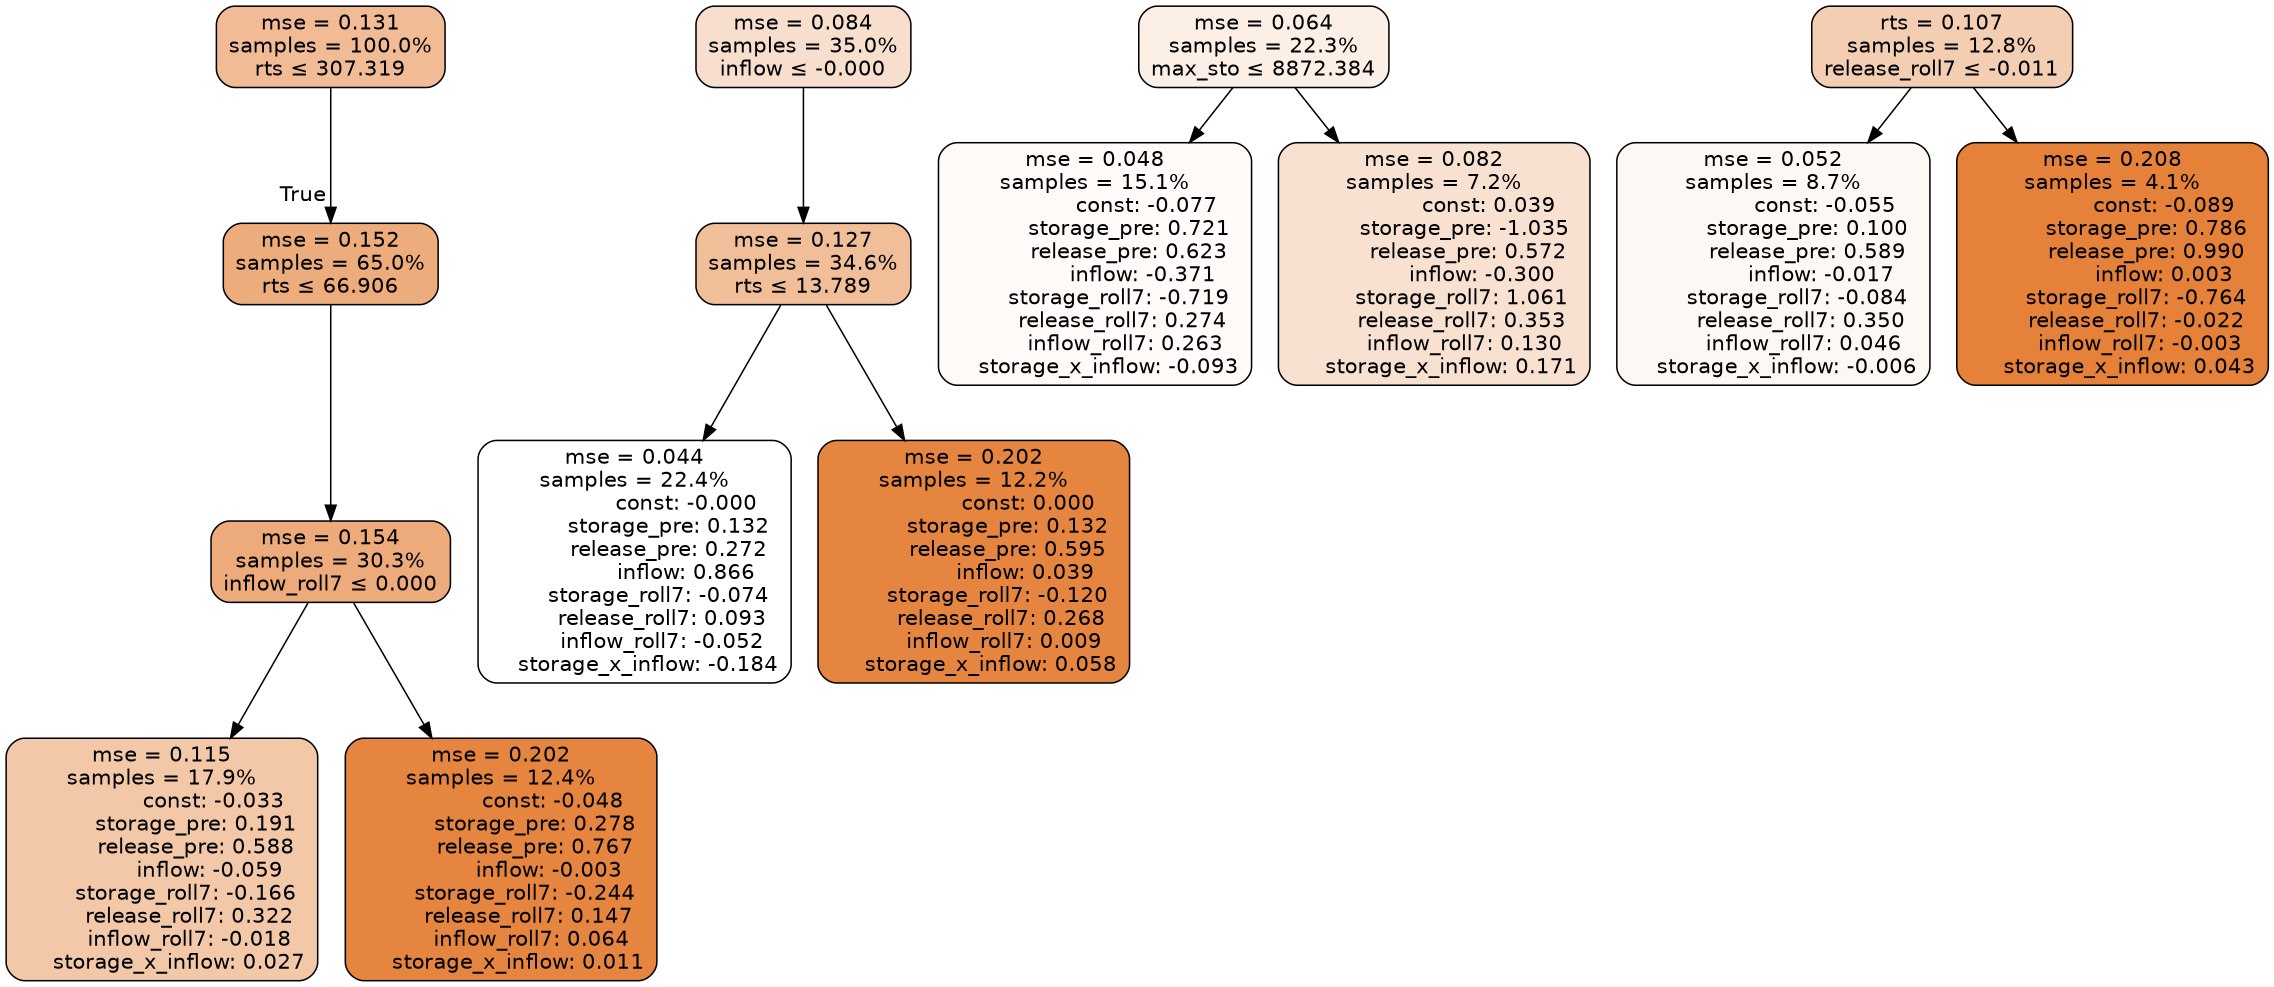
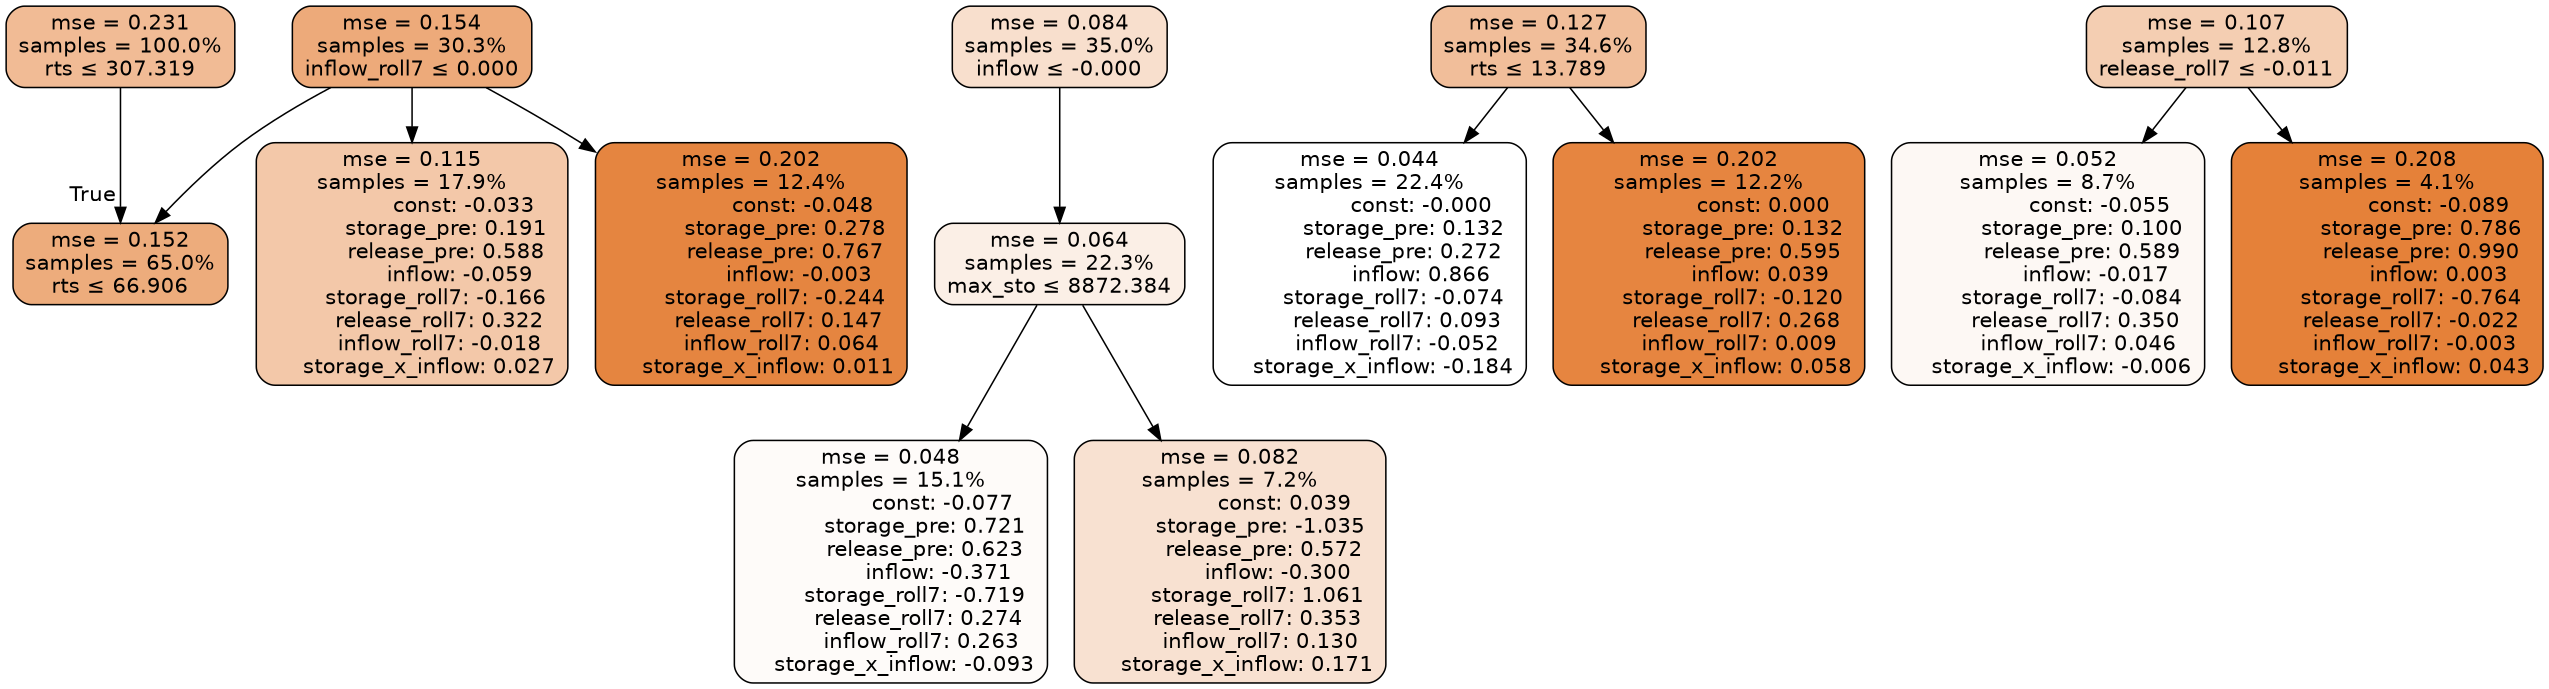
(331, 47) -> (120, 47)
(1942, 47) -> (2217, 47)
(803, 147) -> (1060, 147)
(331, 405) -> (243, 142)
